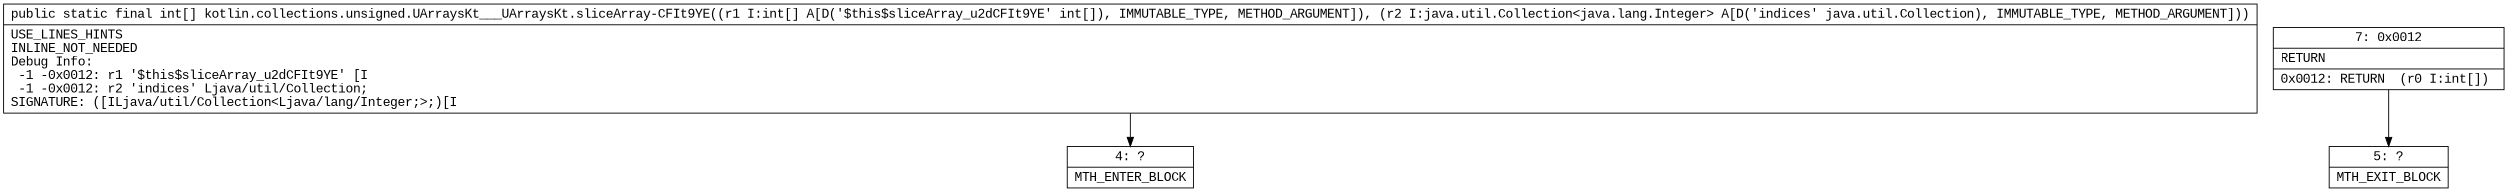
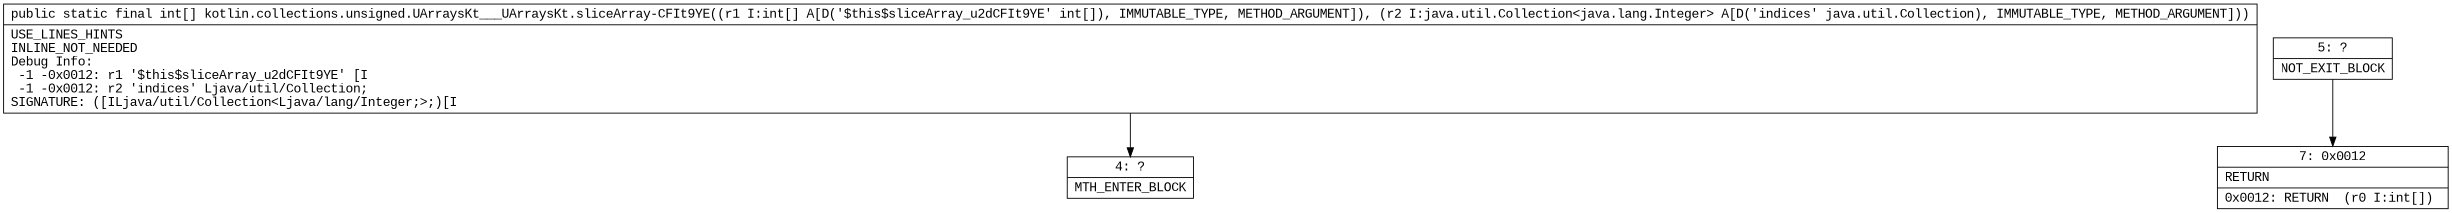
(2389, 114) -> (2333, 108)
(2389, 177) -> (2333, 69)
